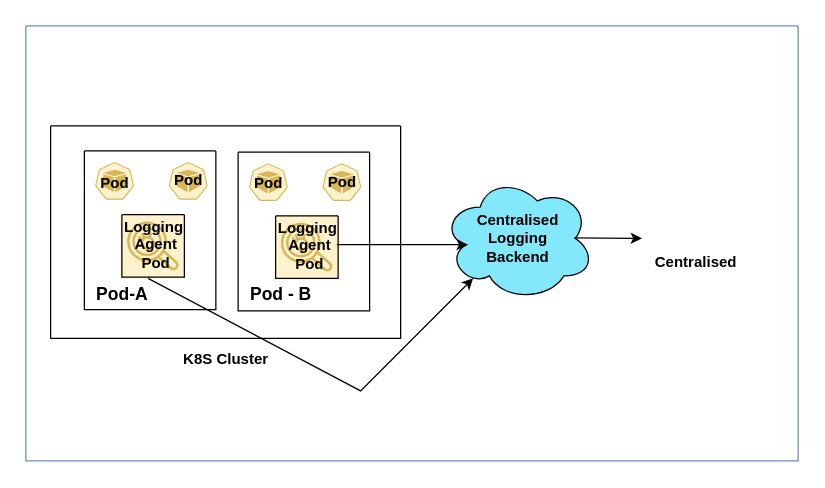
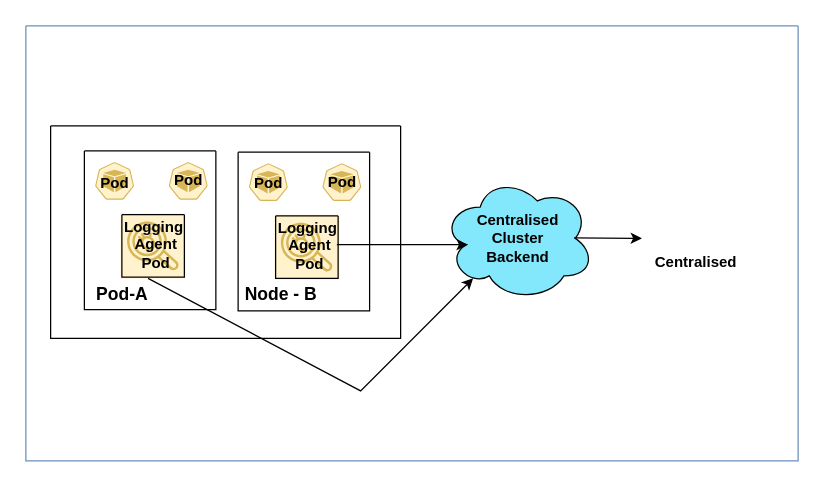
(518, 238) -> (518, 238)
(281, 294) -> (281, 294)
(226, 359) -> none
